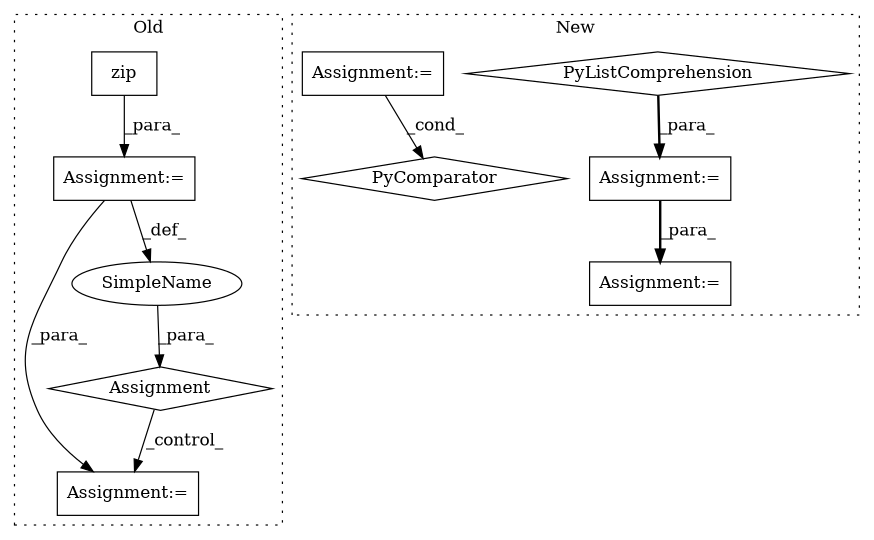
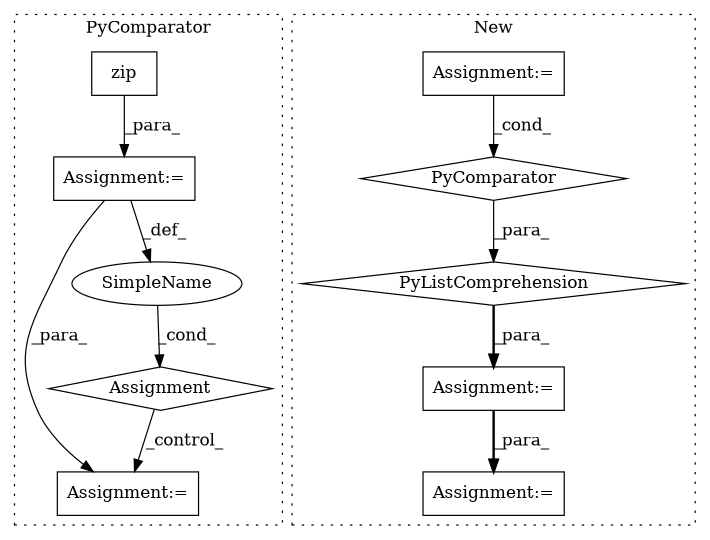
(148, 28) -> (148, 28)
none -> (494, 225)
(186, 336) -> (187, 336)
